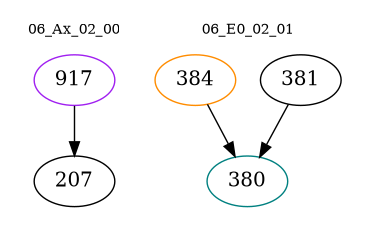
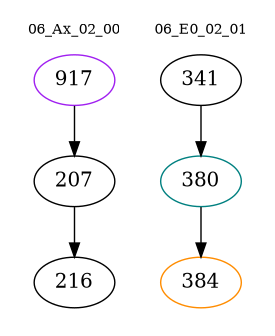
(301, 80) -> (201, 80)
(218, 124) -> (201, 225)
none -> (74, 283)
